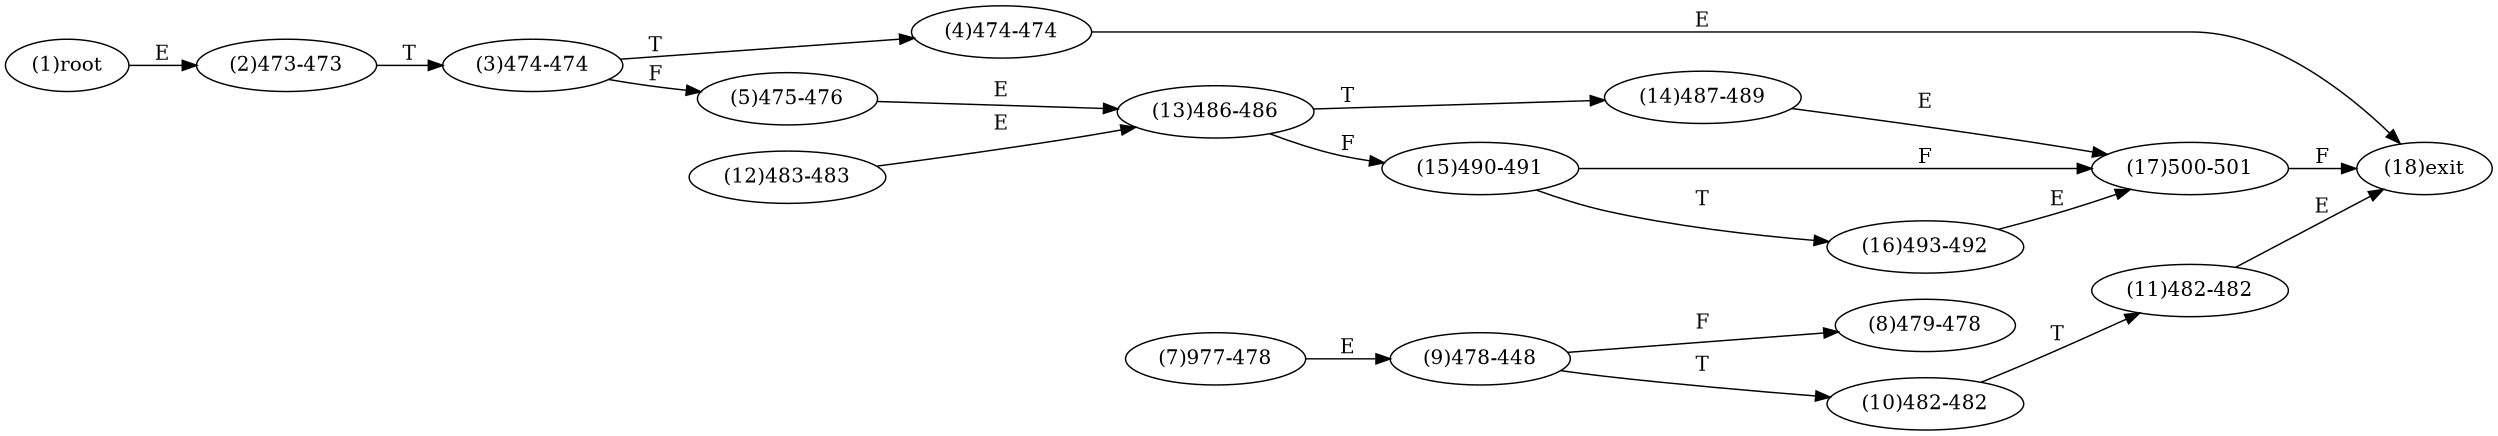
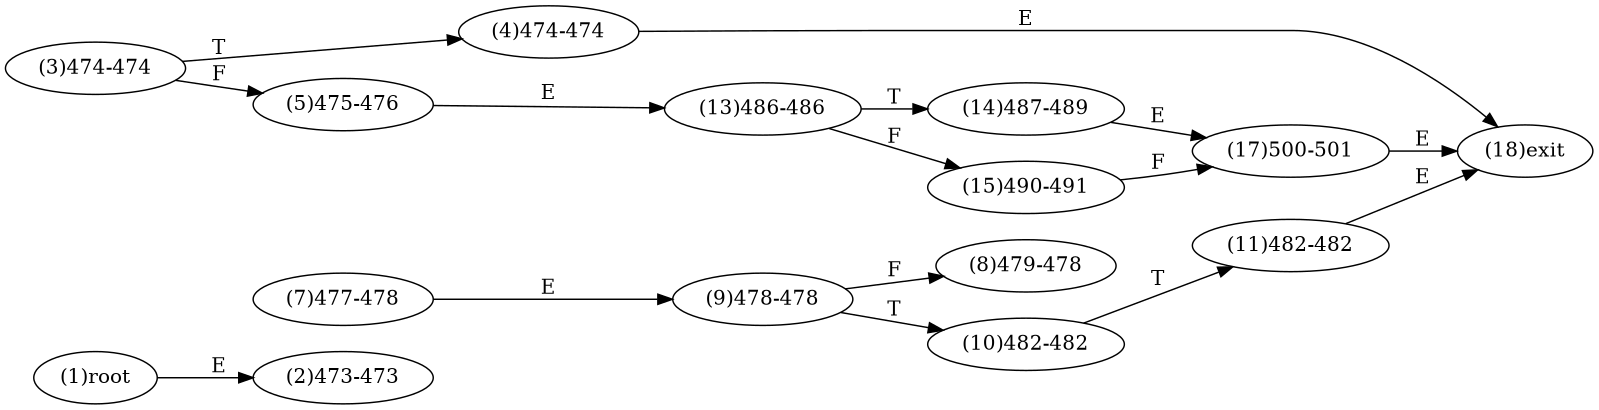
(402, 65) -> none
(2322, 158) -> (1423, 140)
(787, 177) -> none
(1925, 247) -> none
(1216, 359) -> (343, 299)
(1480, 359) -> (763, 299)
